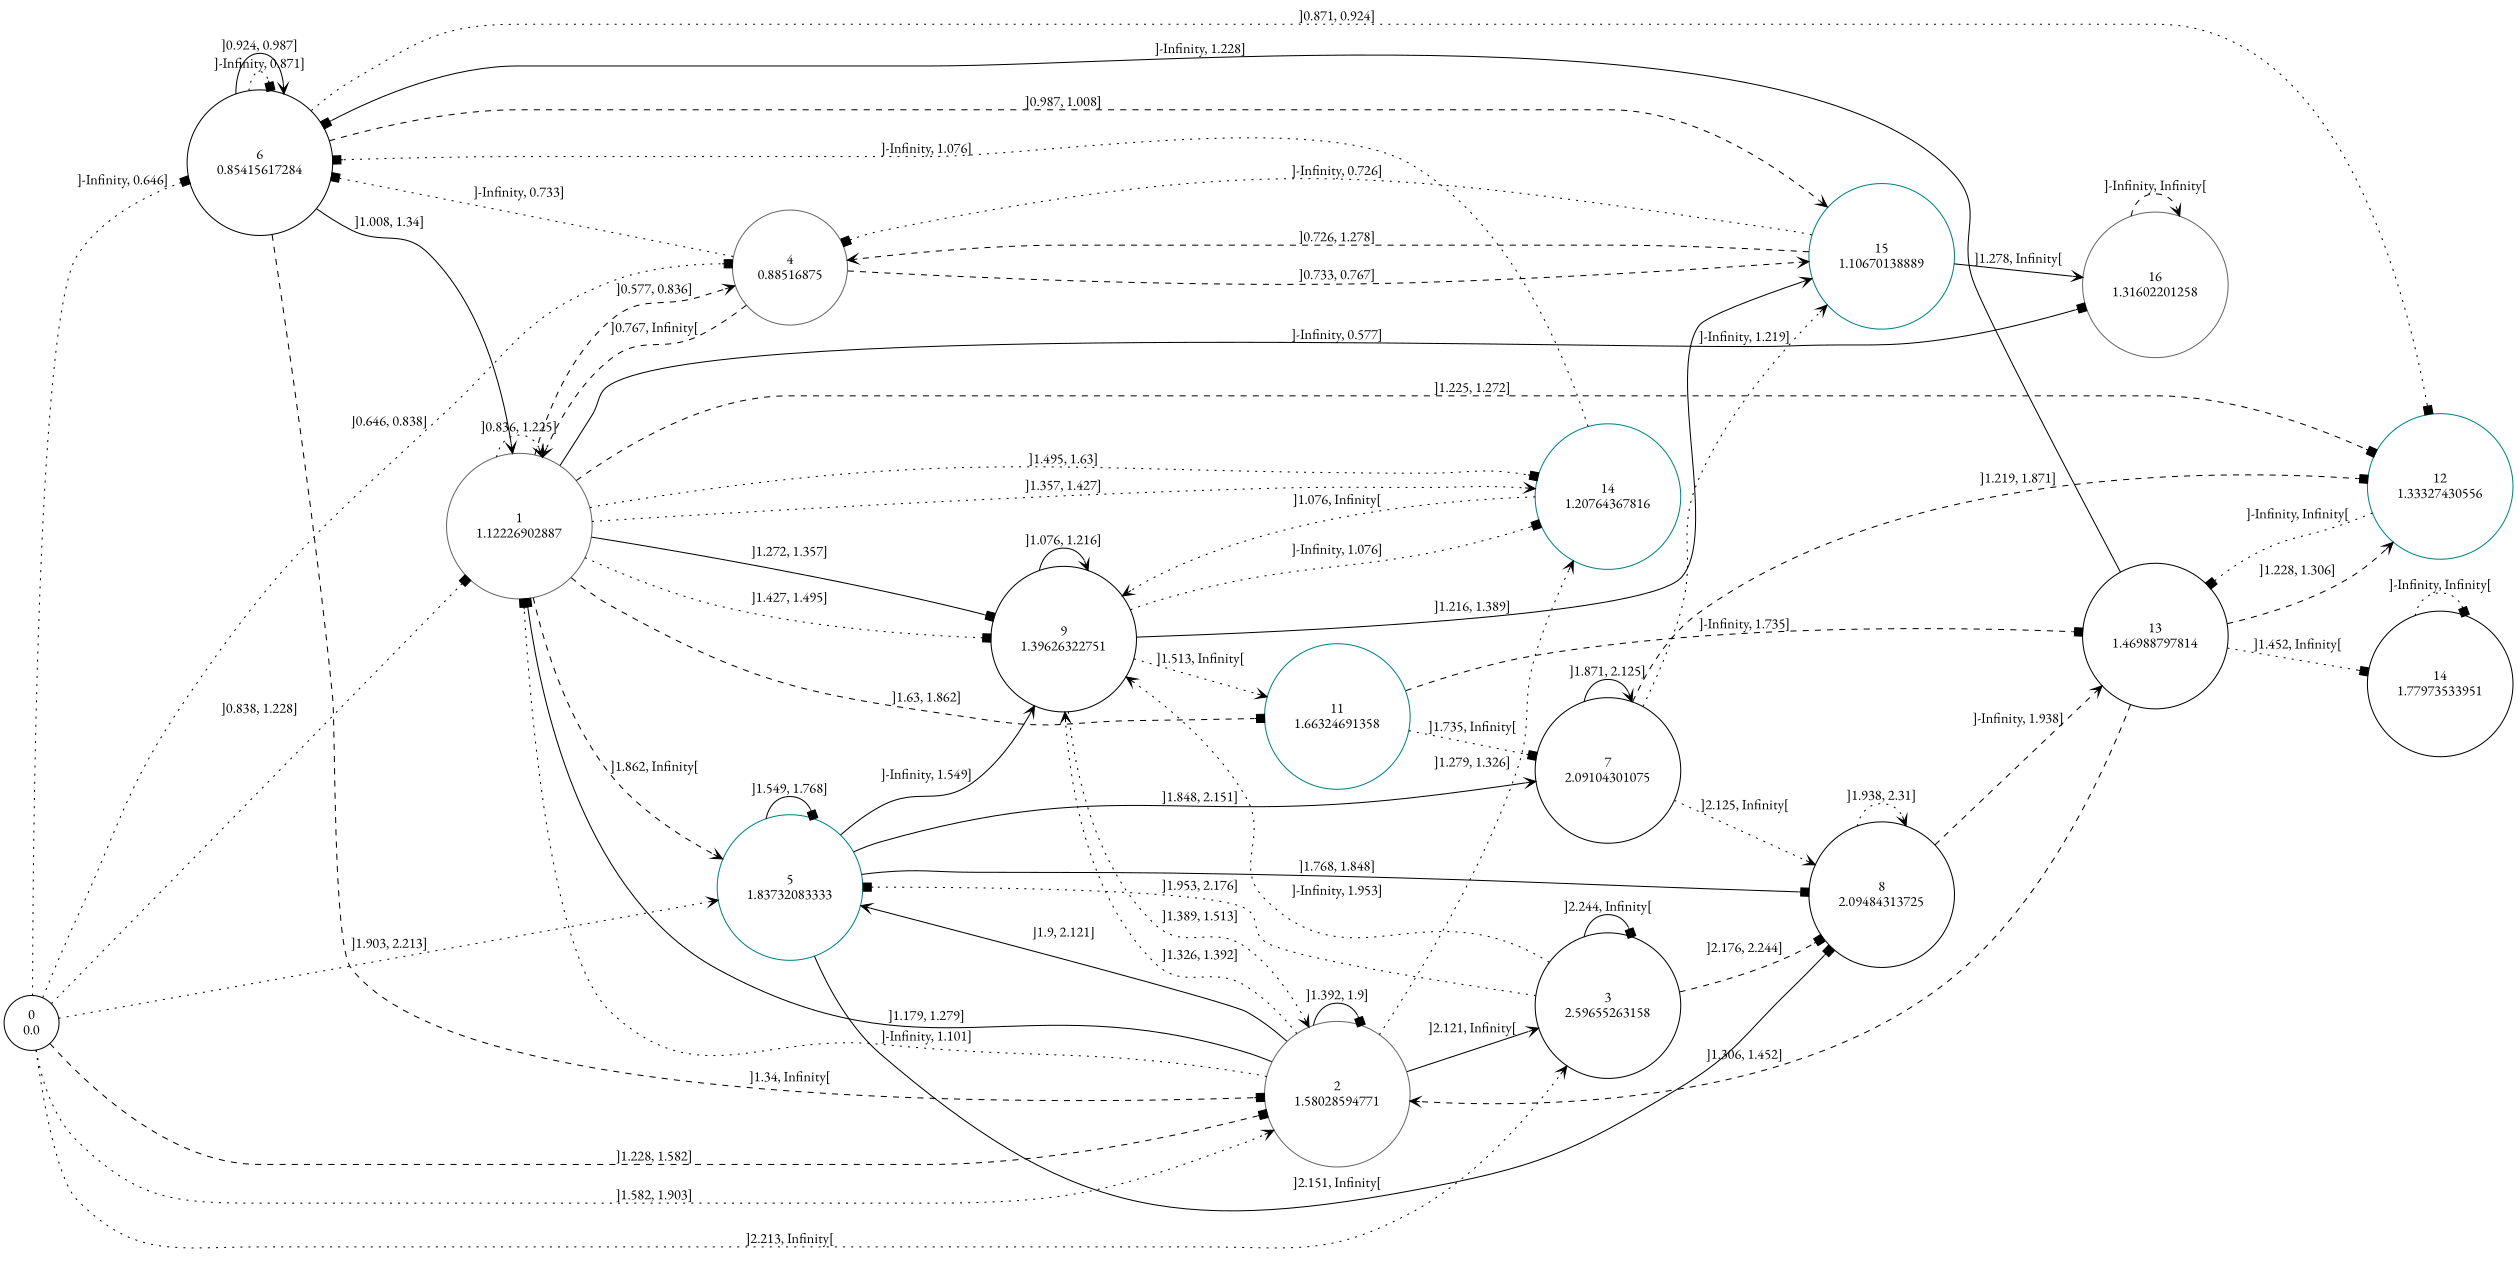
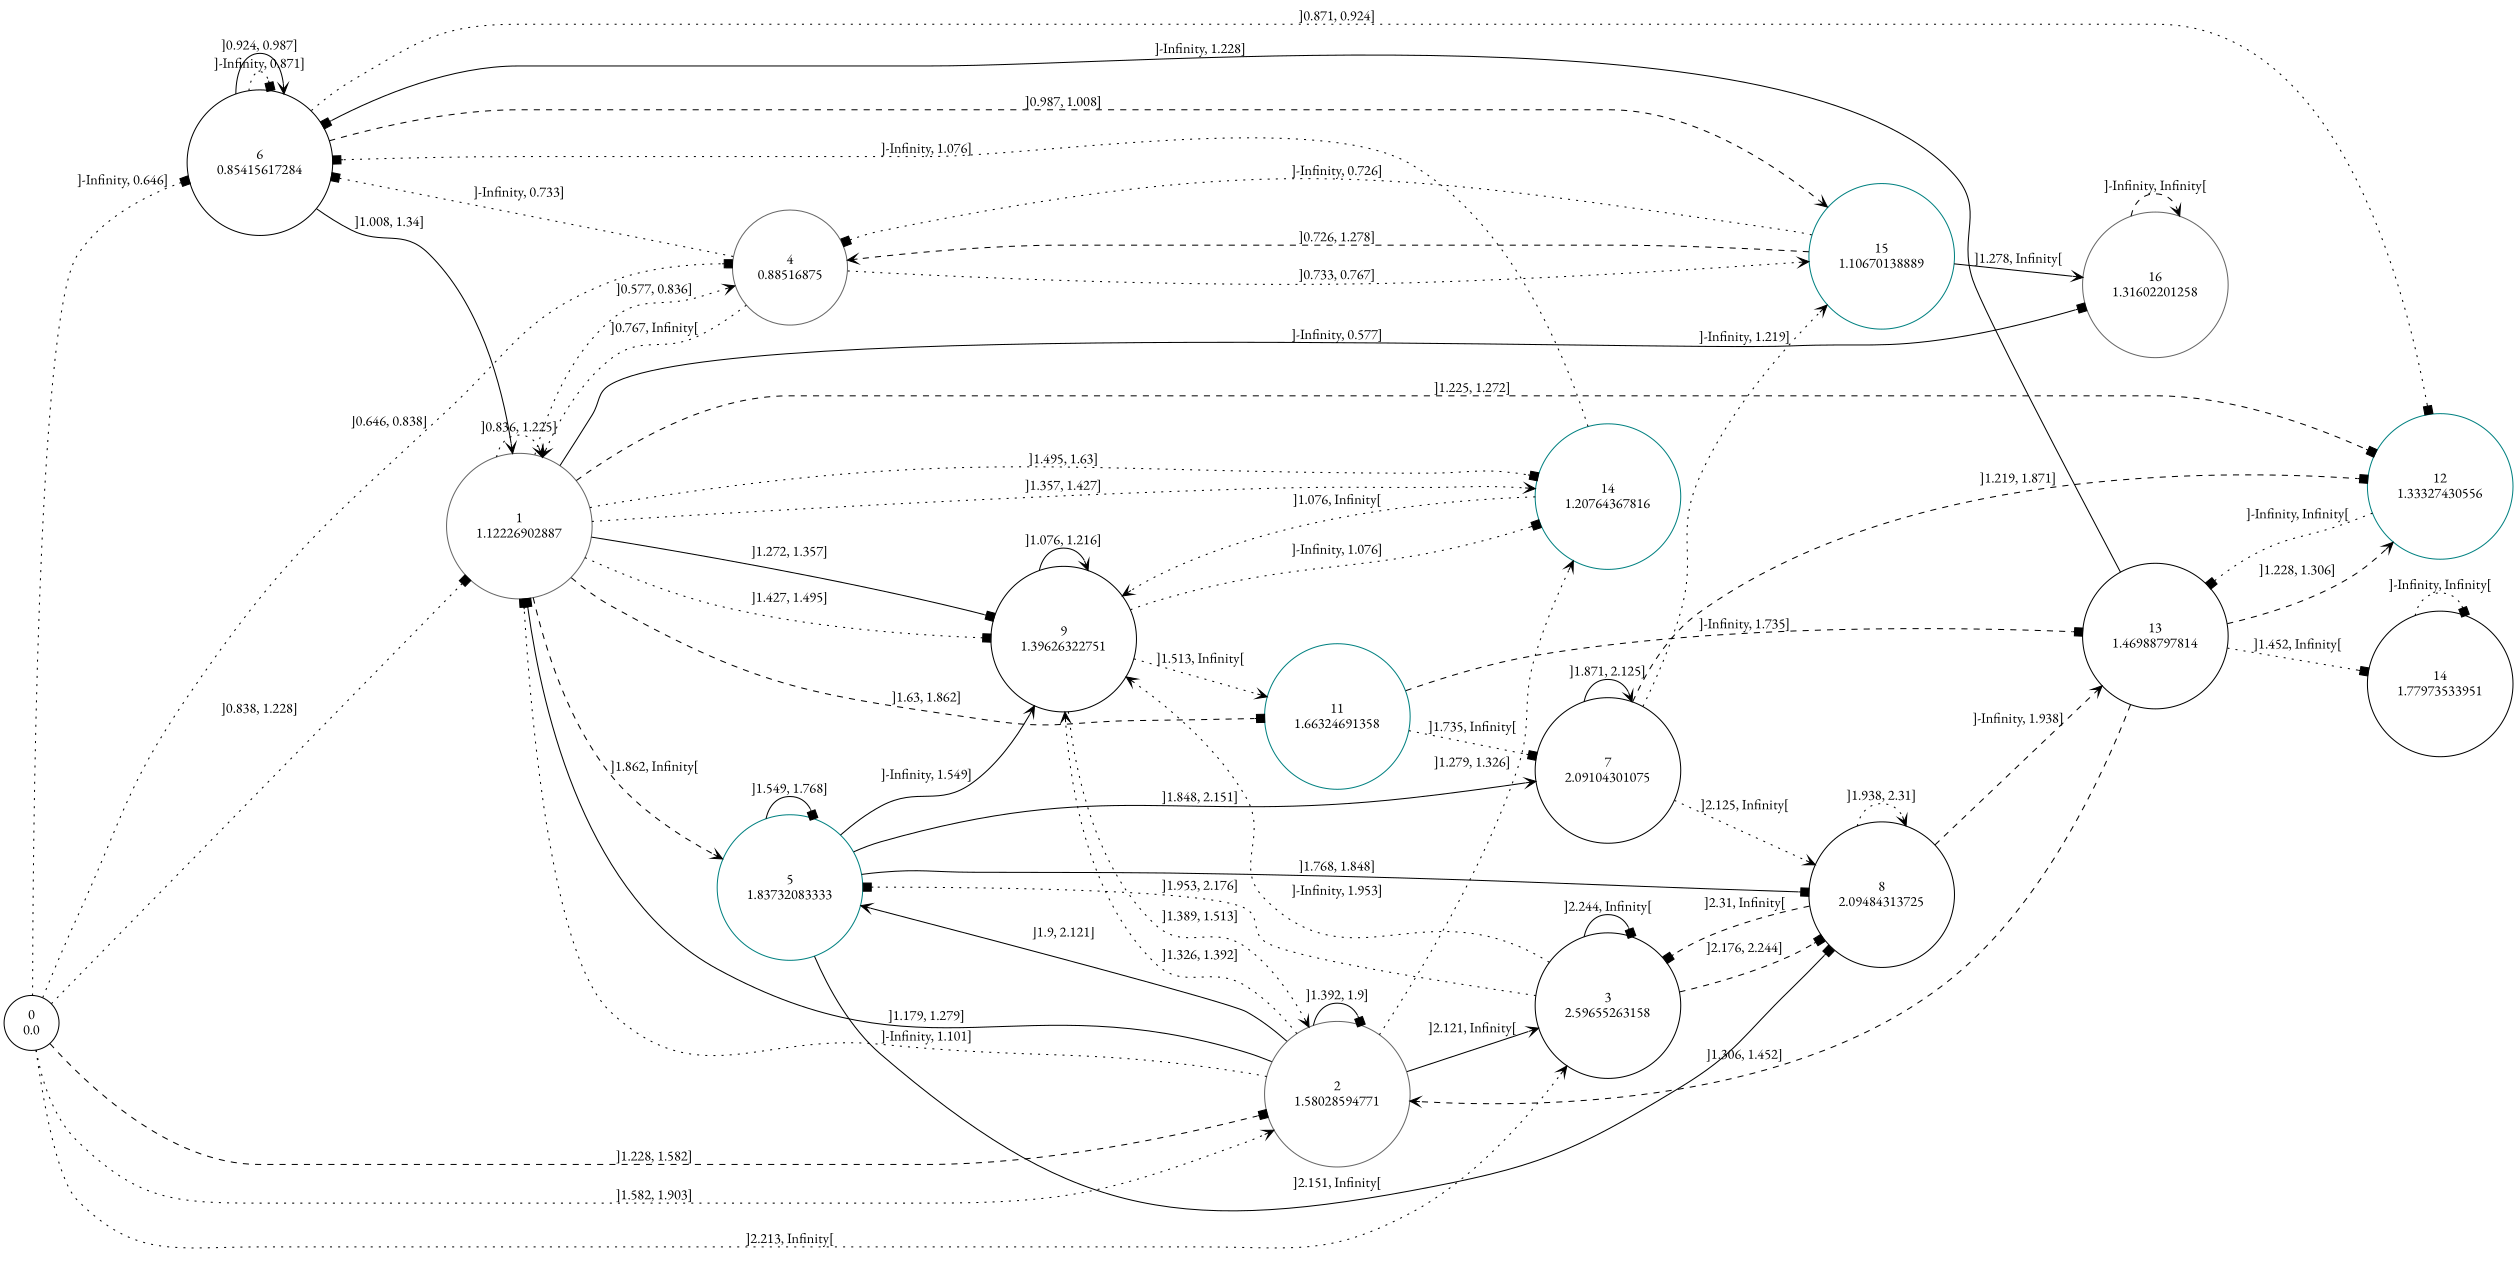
(1323, 284) -> (1323, 284)
(598, 333) -> (598, 333)
(628, 349) -> (628, 349)
(1595, 604) -> none
none -> (1740, 925)
(383, 960) -> none
(429, 1021) -> none
